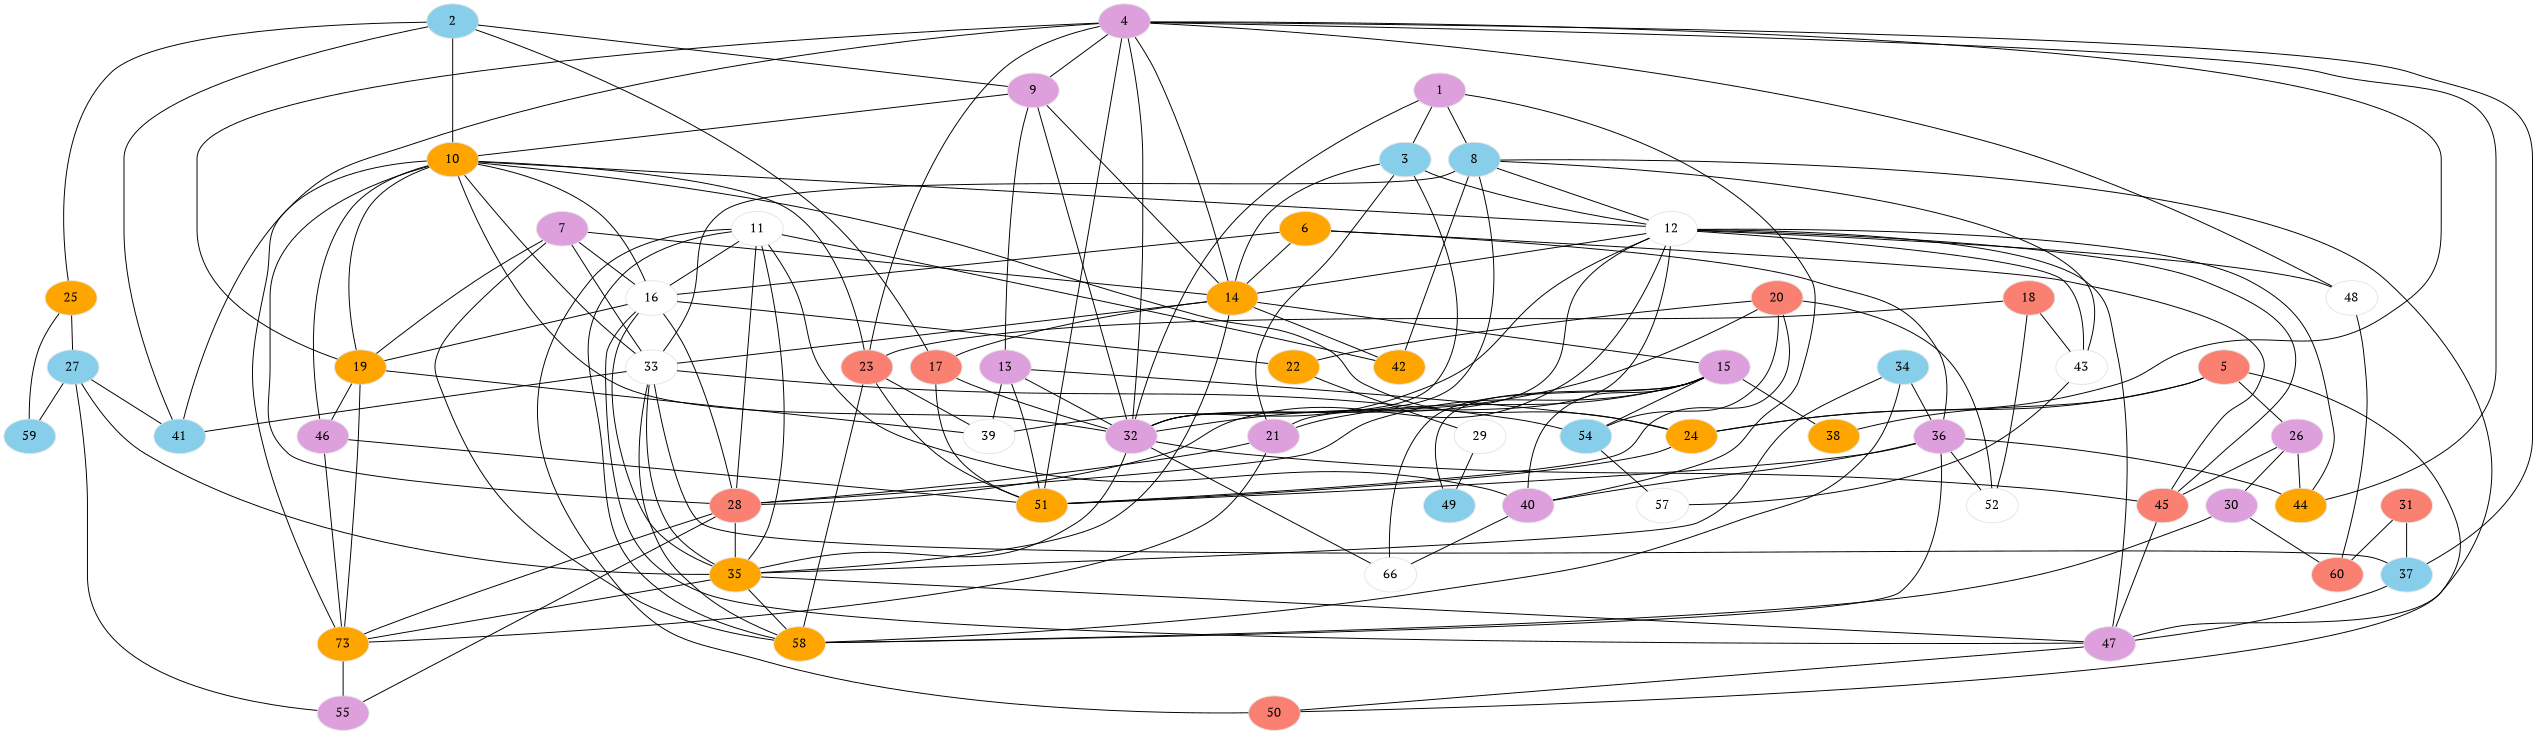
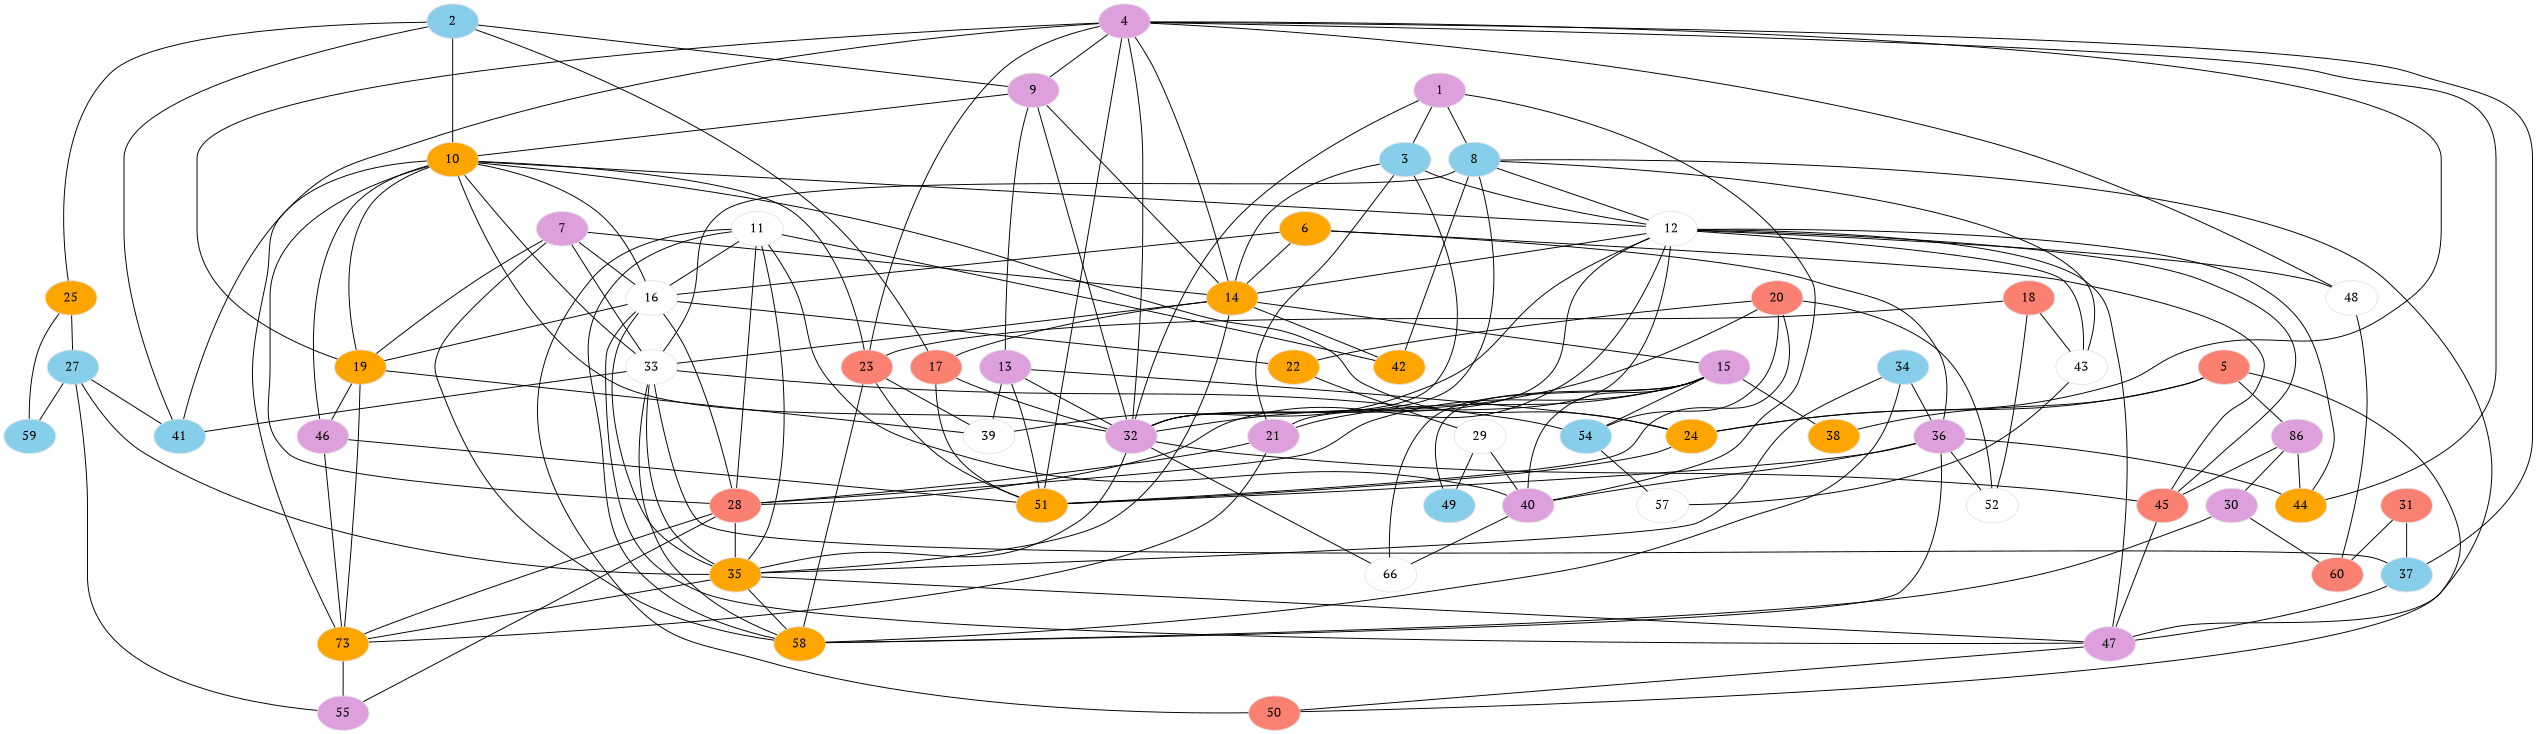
(2297, 436) -> (2297, 436)
none -> (1499, 464)
